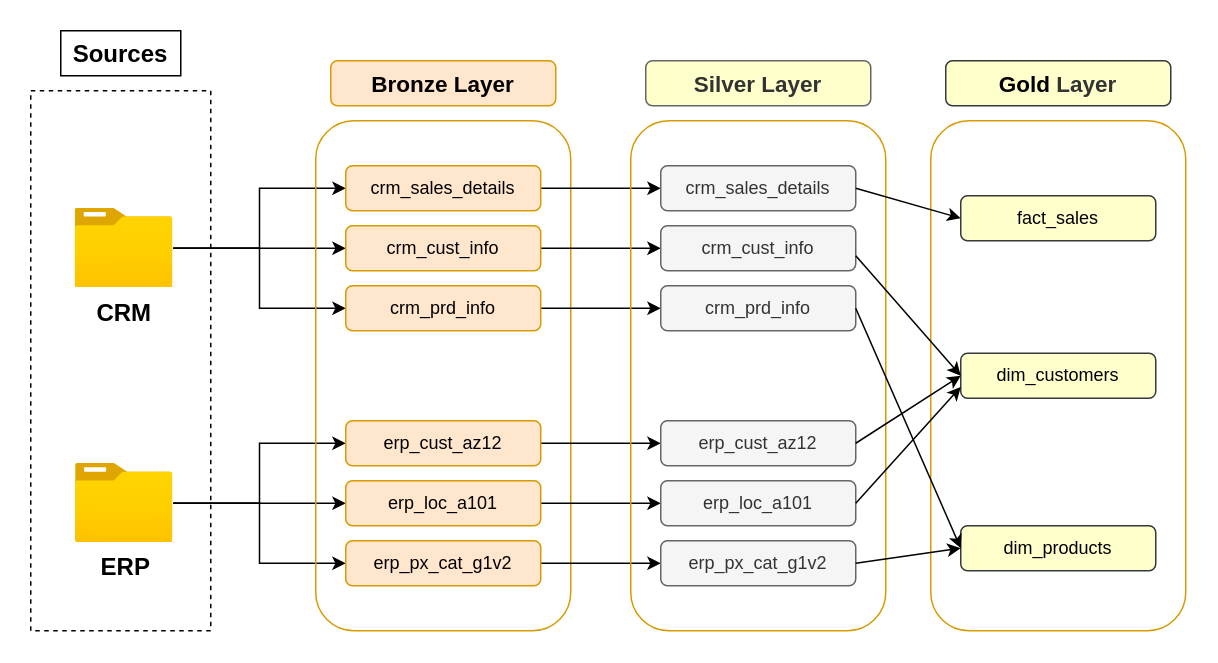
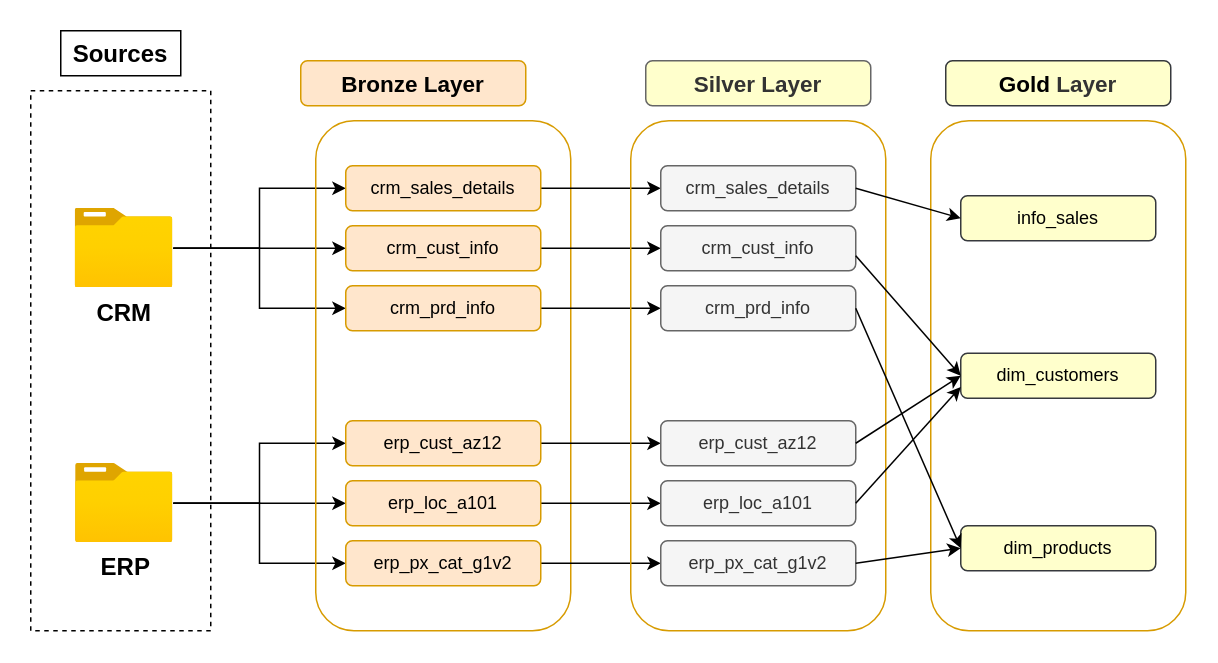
(443, 83) -> (413, 83)
(1058, 218) -> (1058, 218)
